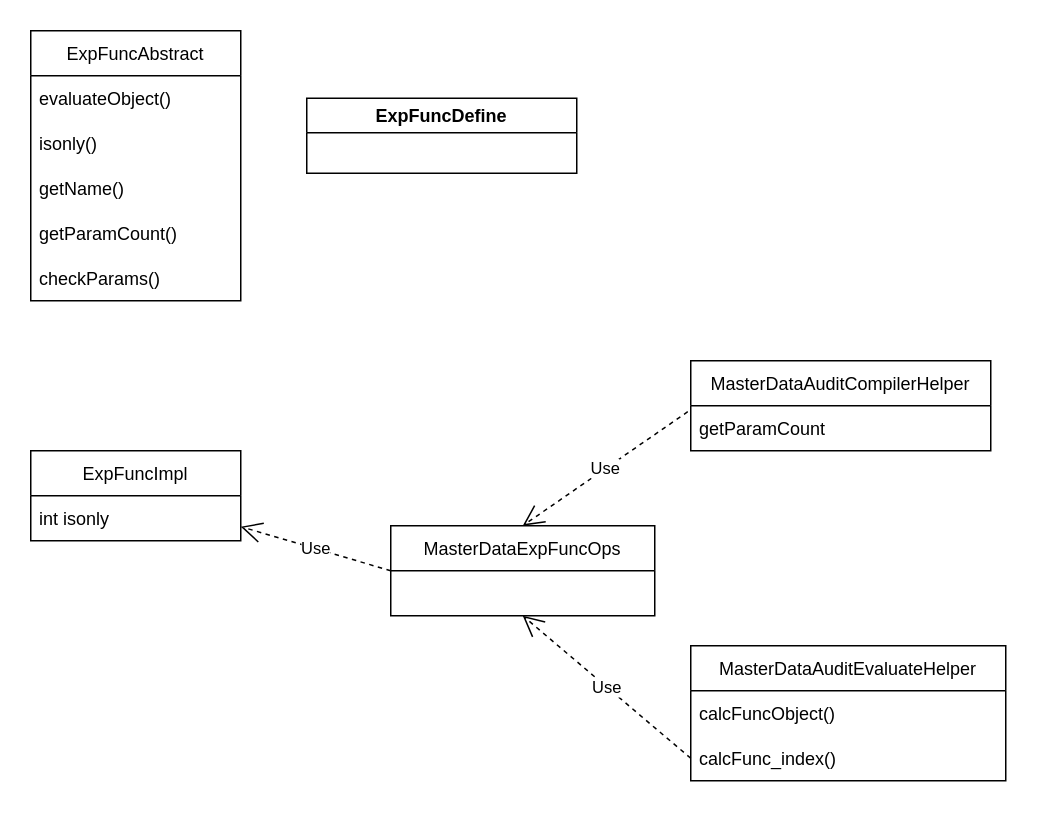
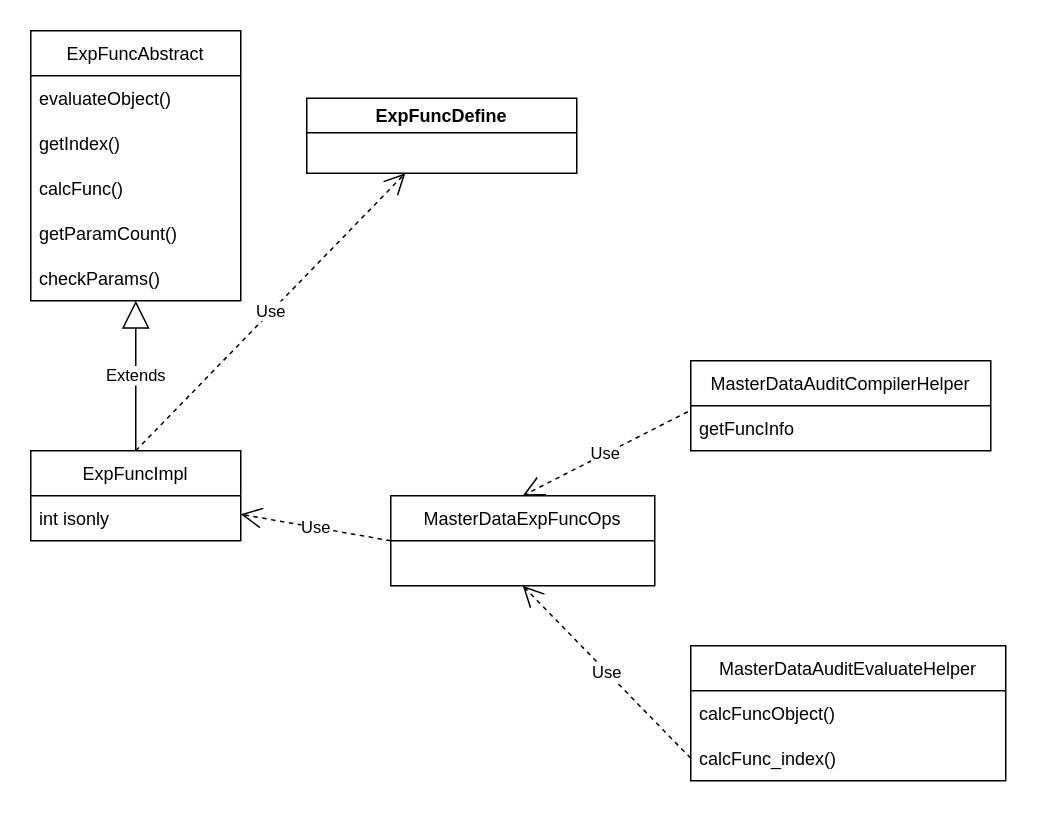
(75, 144) -> (89, 144)
(84, 189) -> (87, 189)
none -> (269, 314)
none -> (136, 387)
(765, 429) -> (754, 429)
(523, 571) -> (523, 541)
